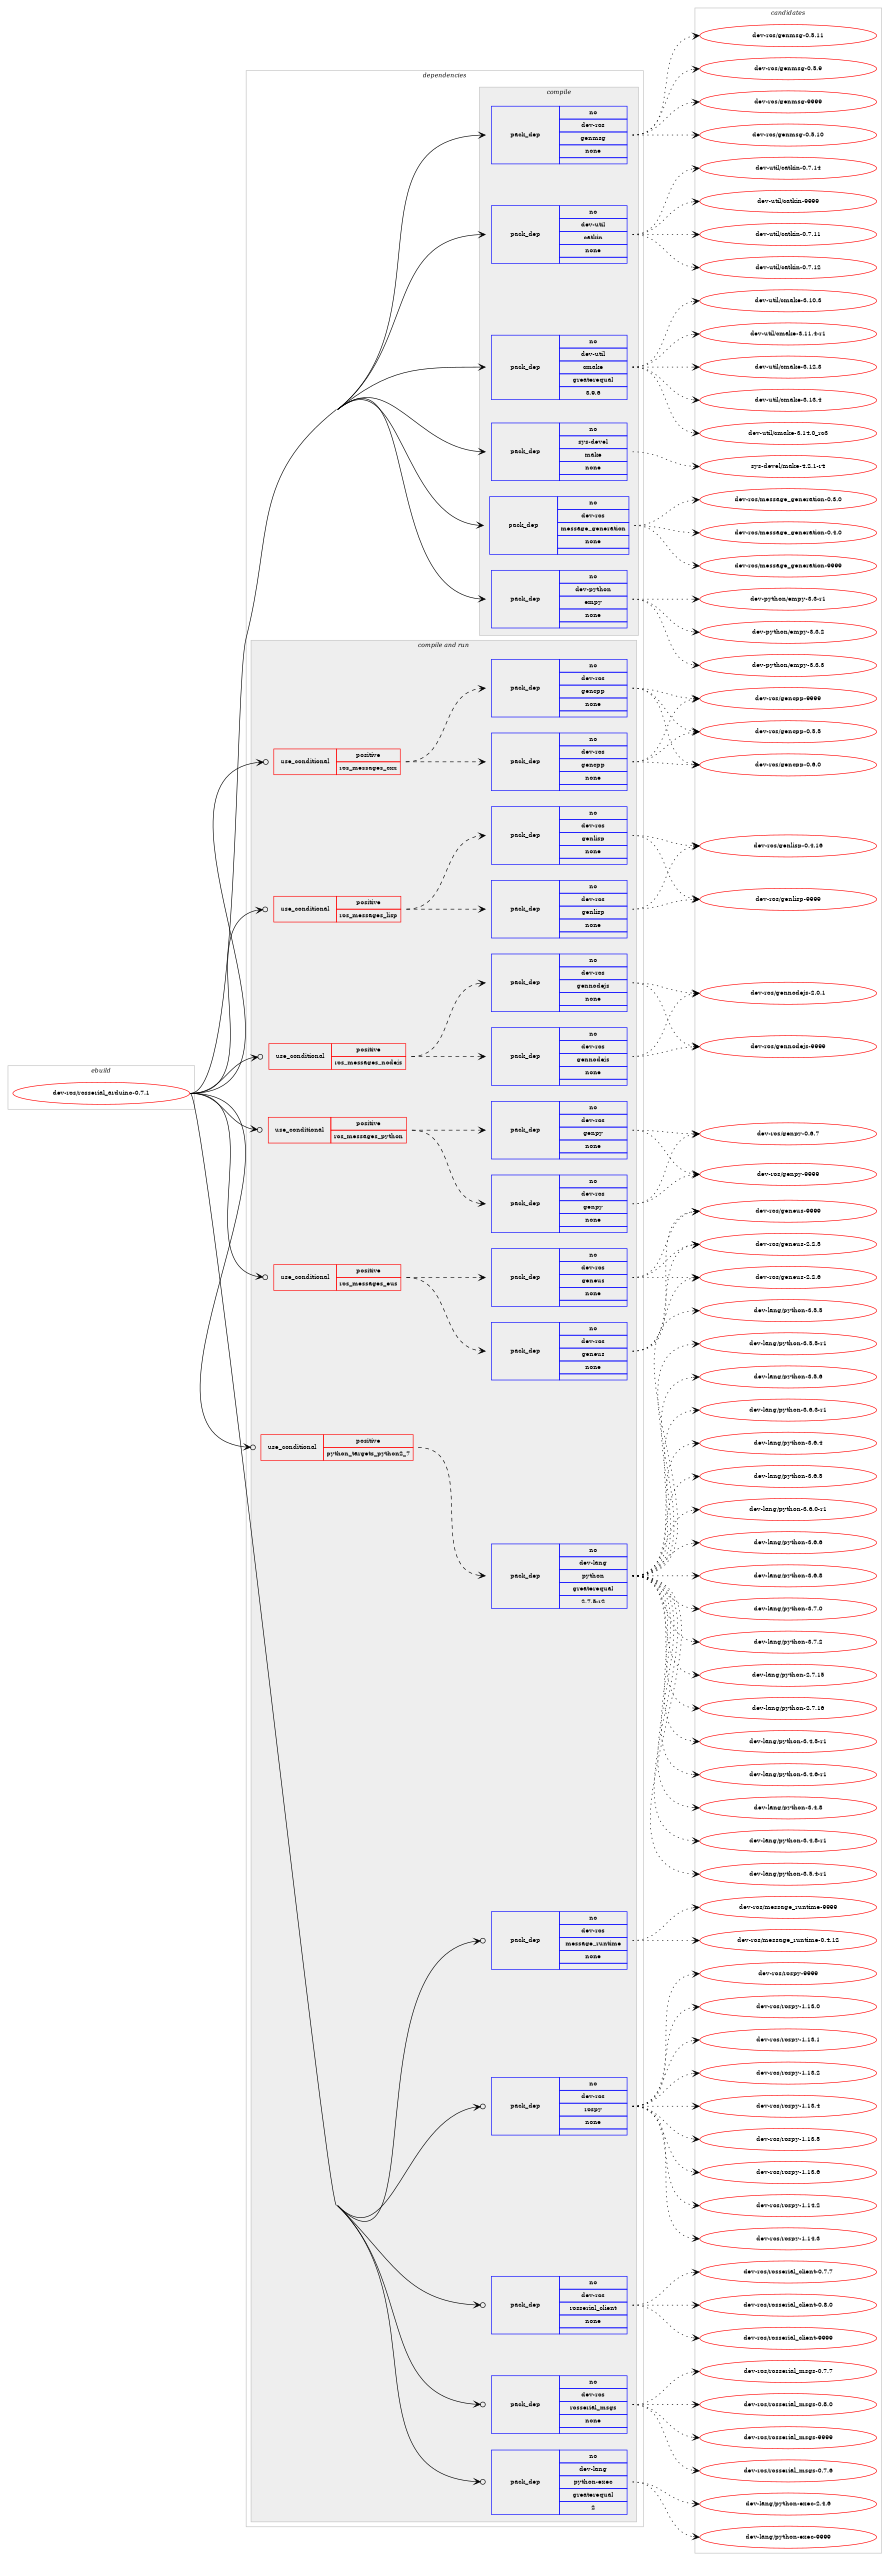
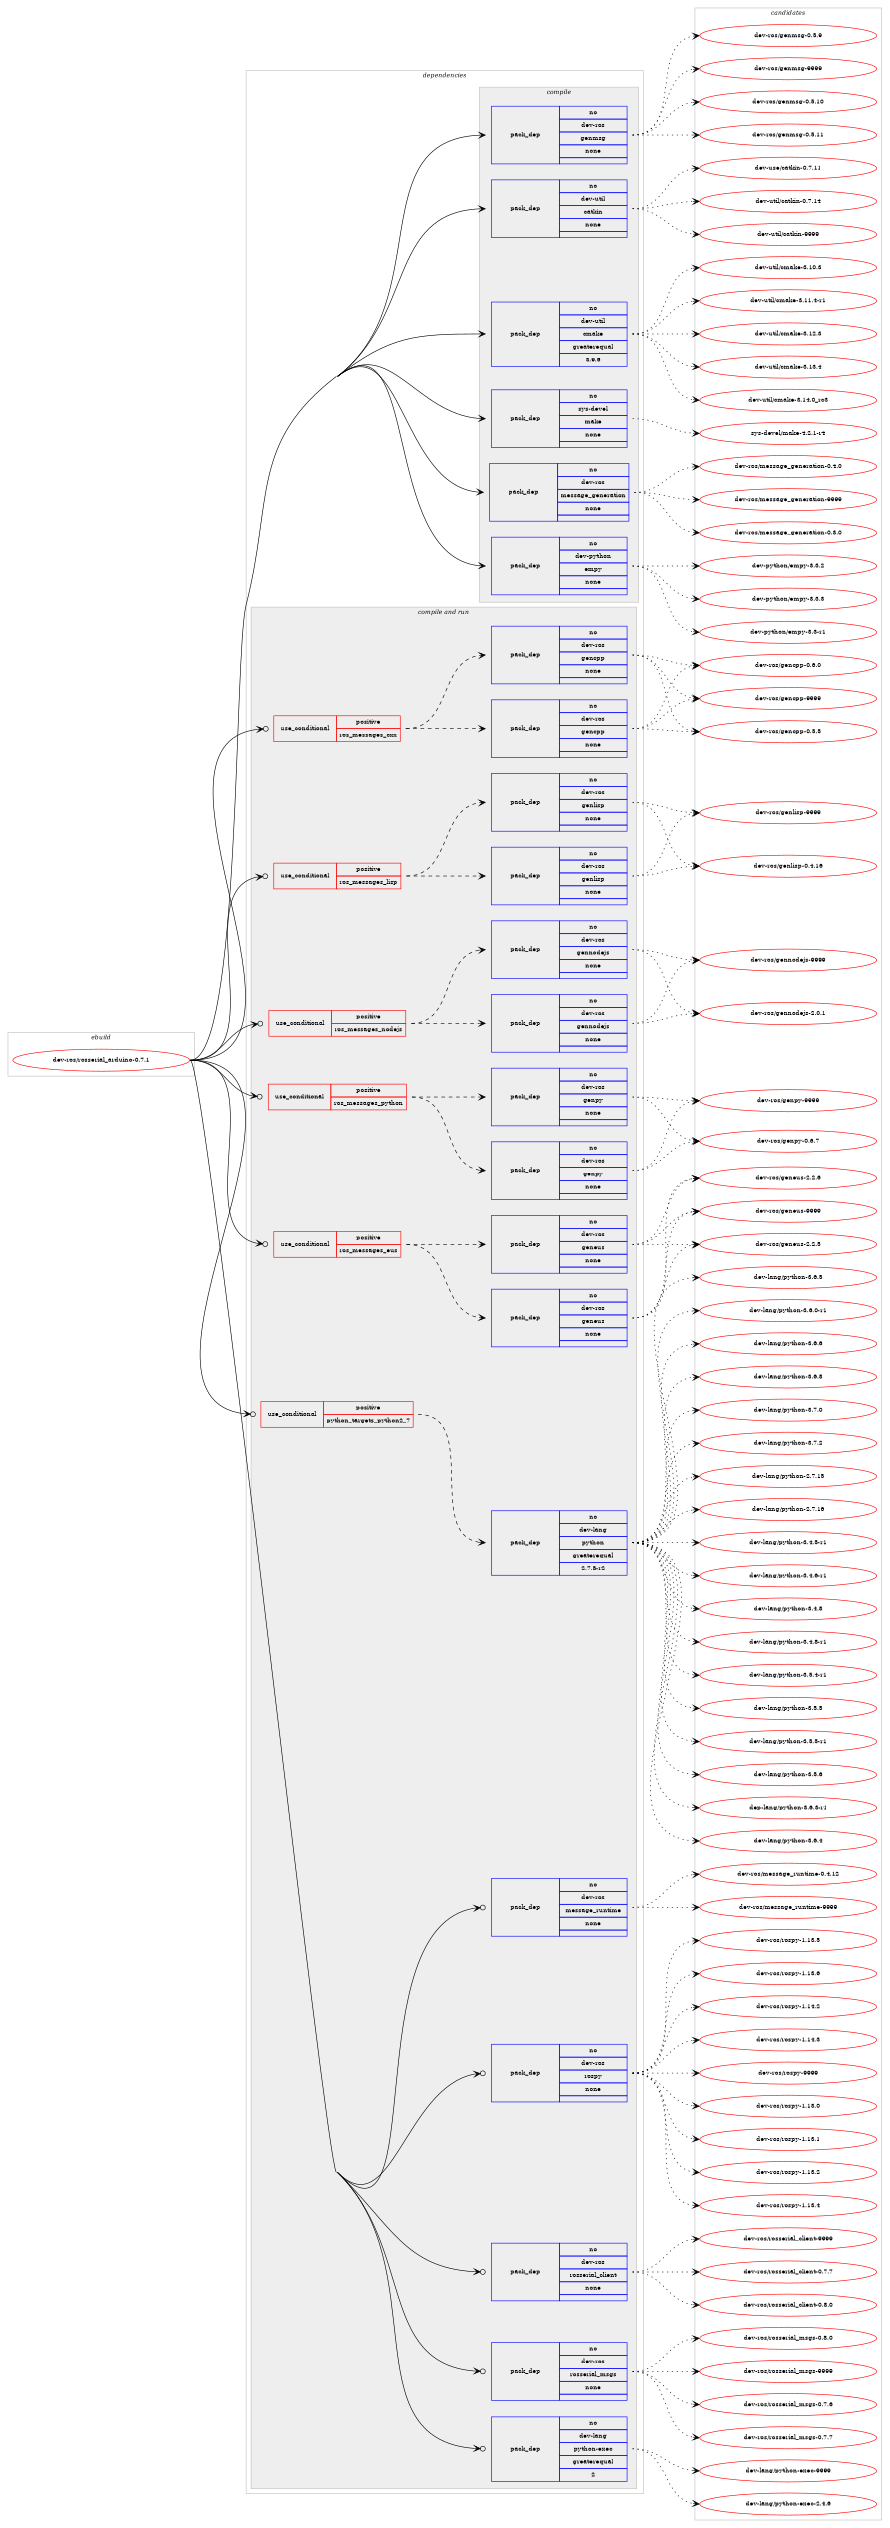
(788, 235) -> (788, 168)
(788, 268) -> none
(788, 1410) -> (788, 1808)
